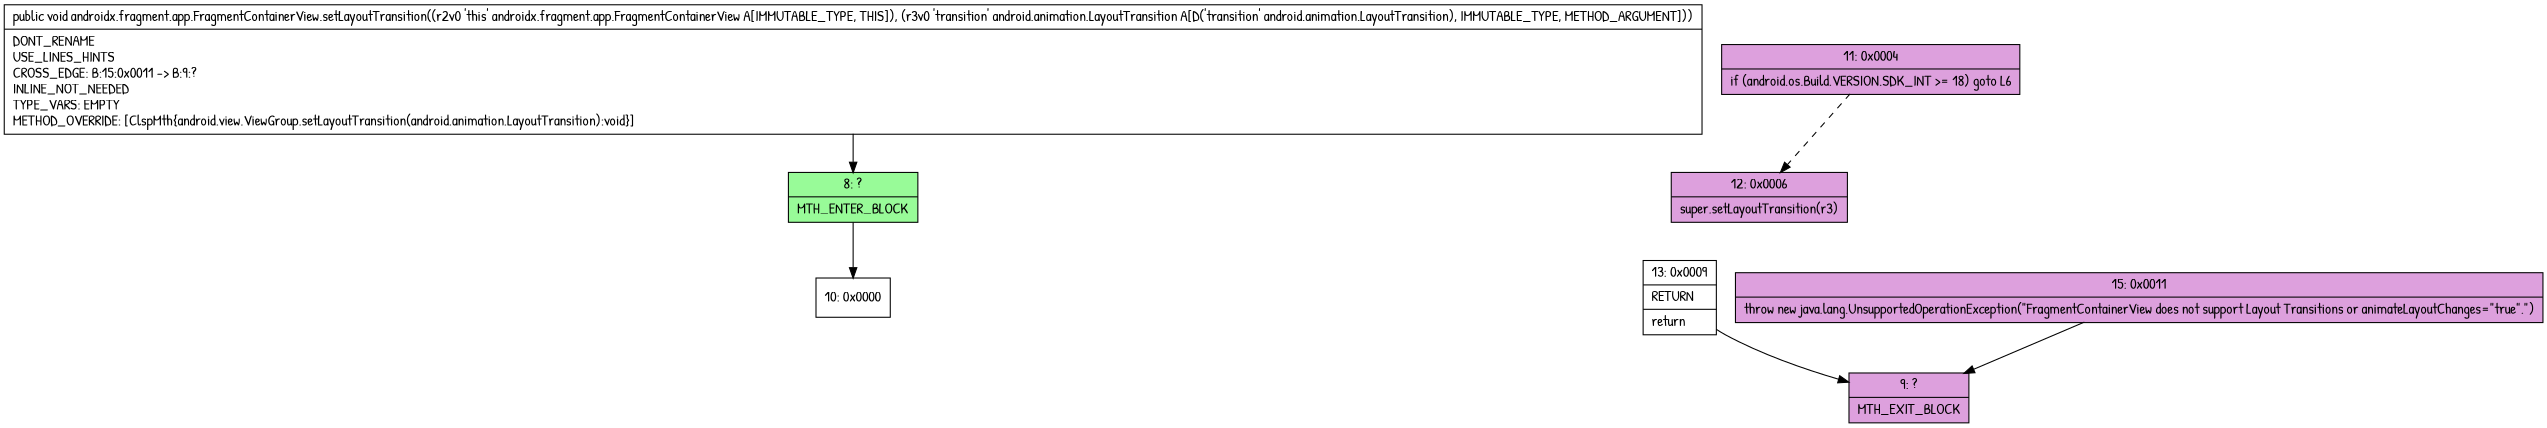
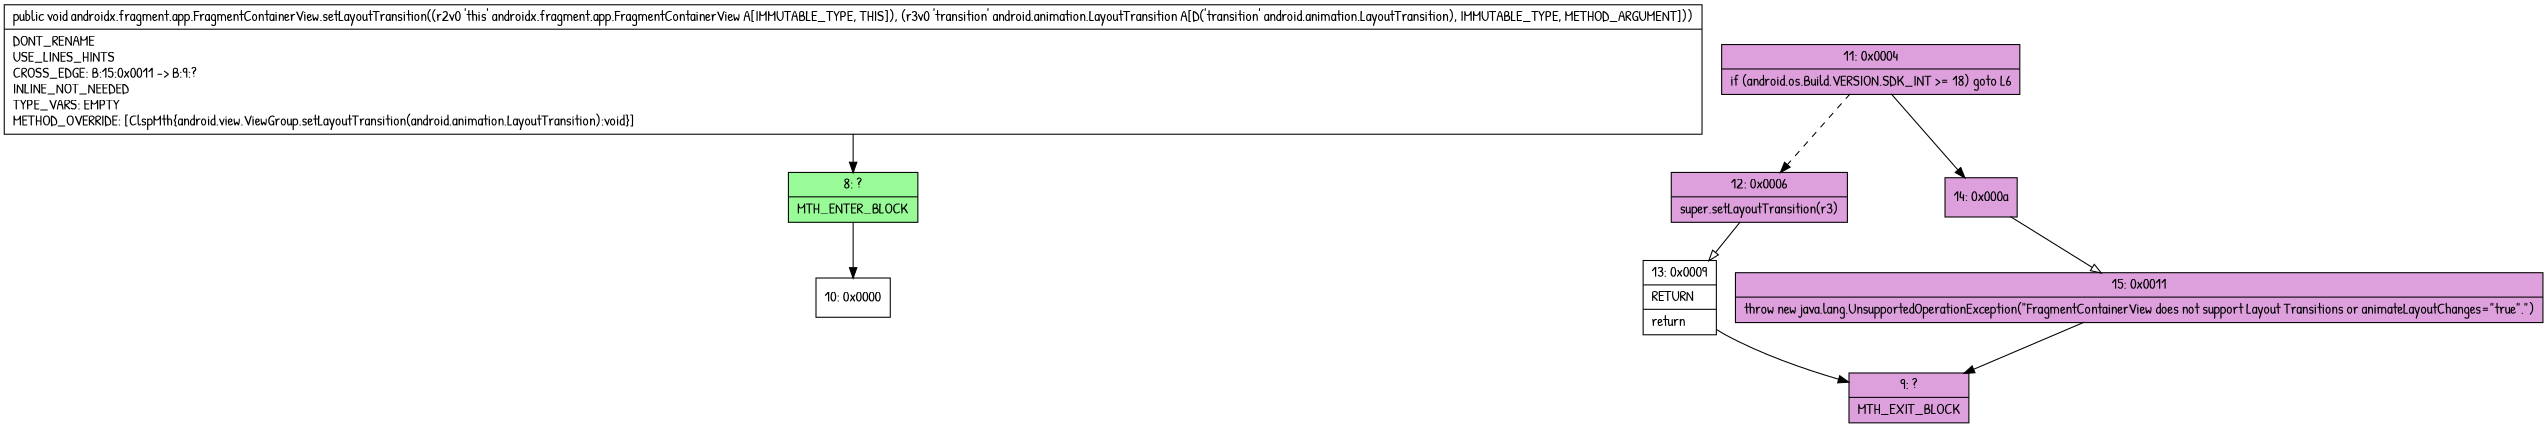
none -> (1981, 197)
none -> (1728, 237)
